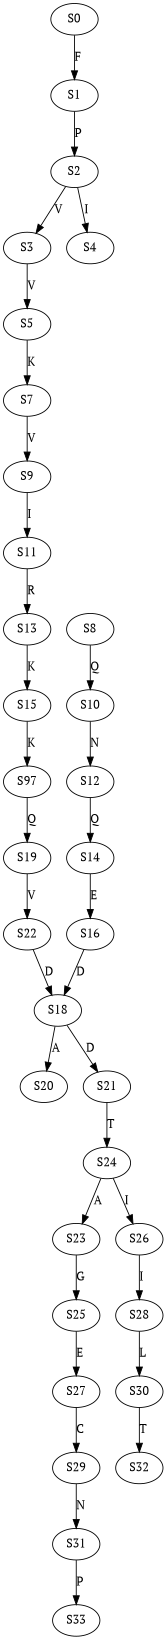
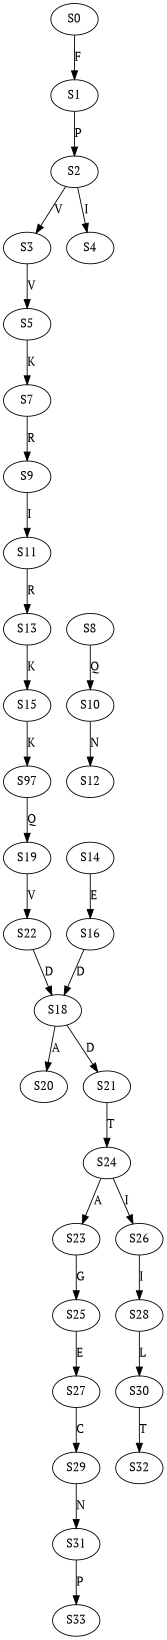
(32, 439) -> (32, 439)
(90, 815) -> none
